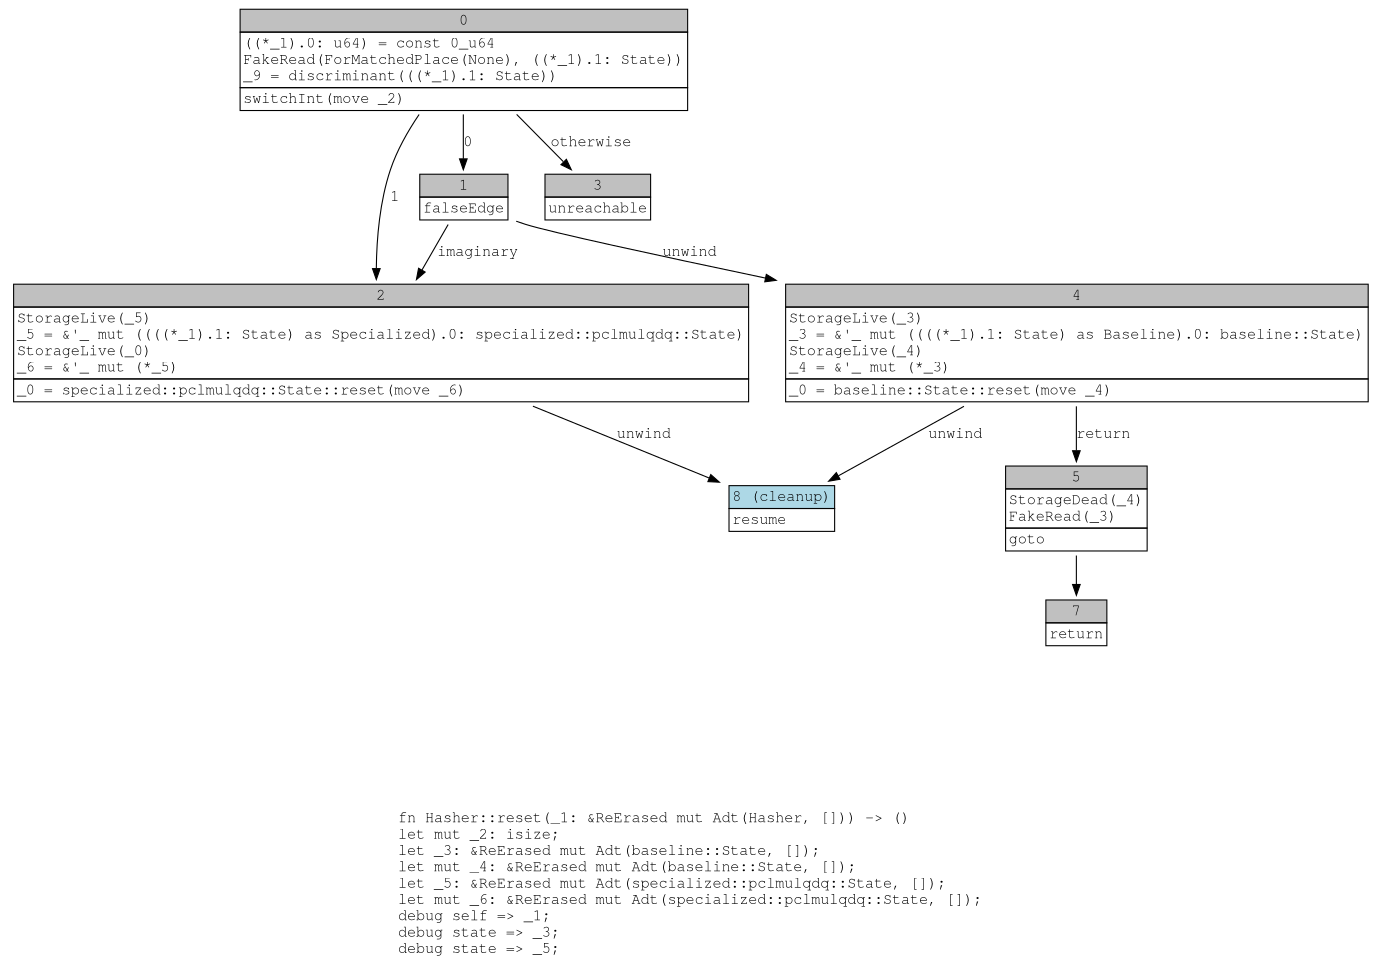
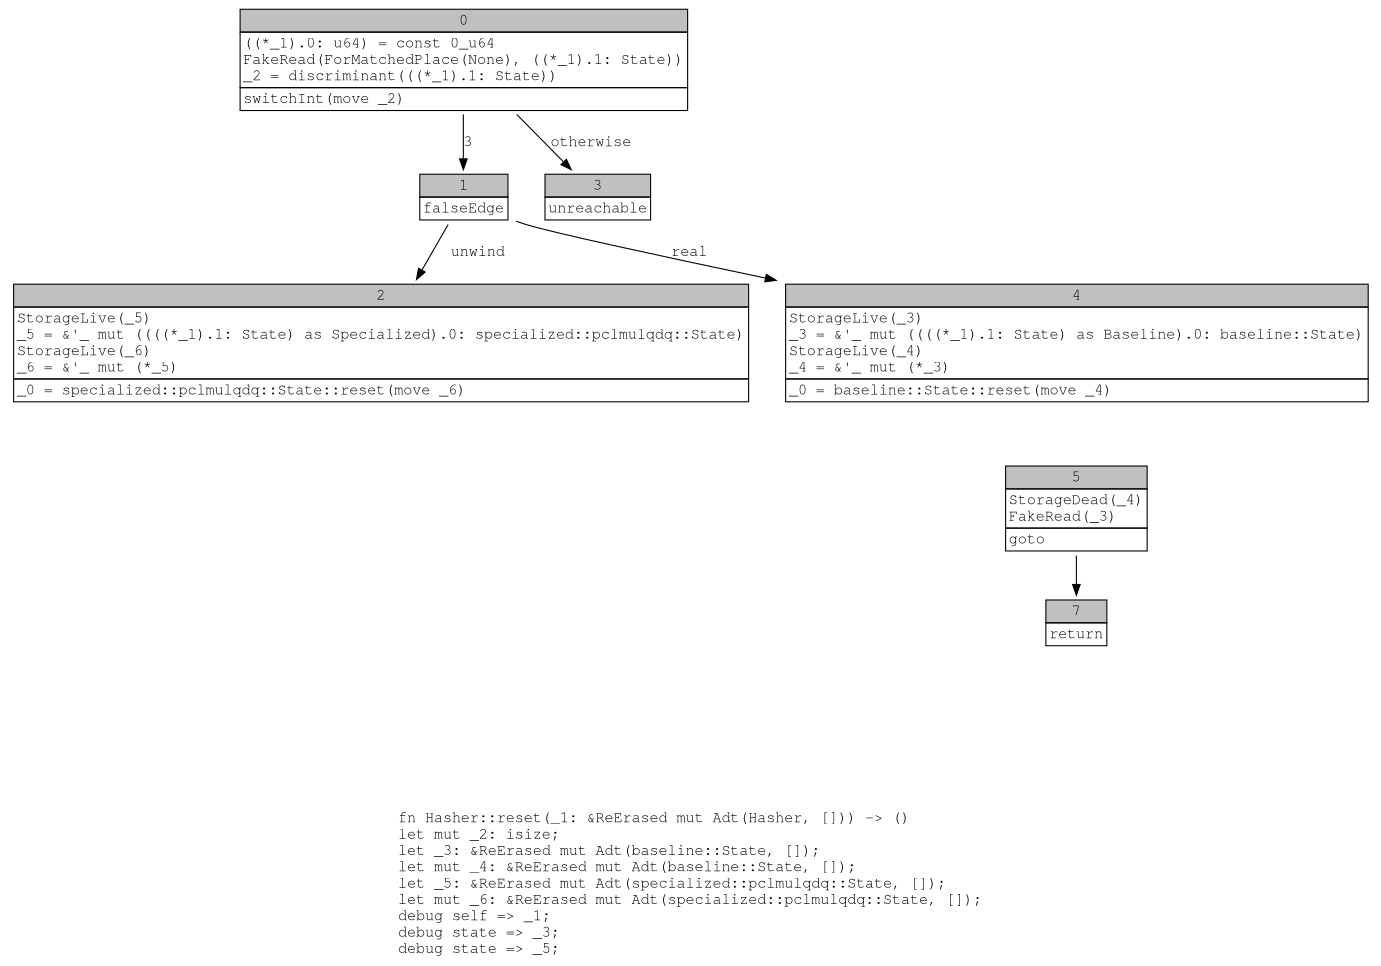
(401, 76) -> (401, 76)
(468, 142) -> (468, 142)
(385, 188) -> none
(478, 252) -> (478, 252)
(690, 252) -> (690, 252)
(84, 351) -> (84, 351)
(1076, 428) -> none
(781, 509) -> none
